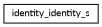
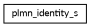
(51, 14) -> (45, 14)
